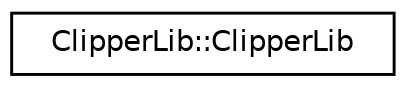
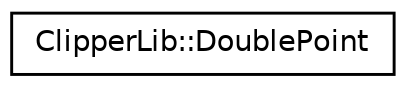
(203, 44) -> (203, 44)
